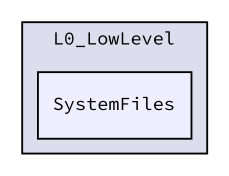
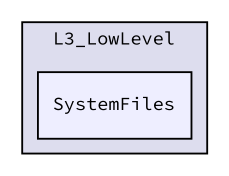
(115, 40) -> (115, 40)
